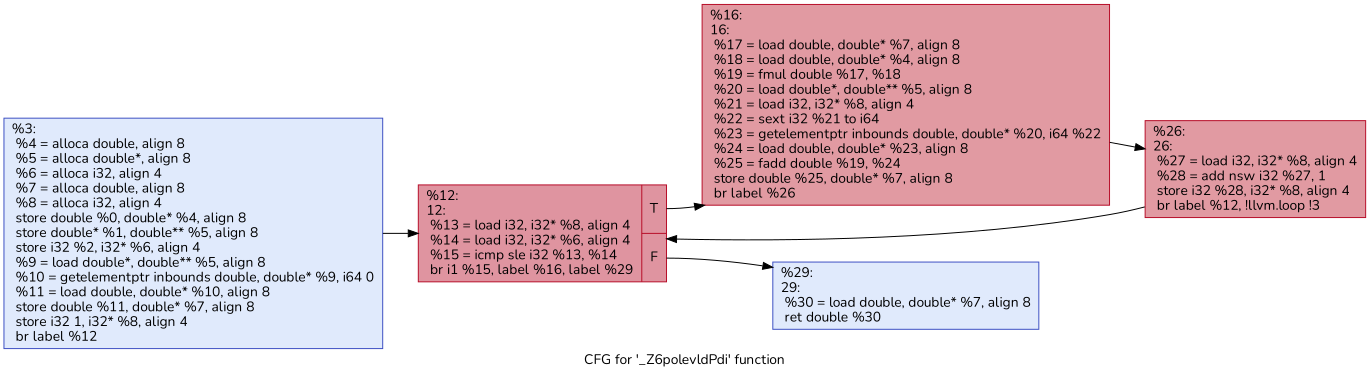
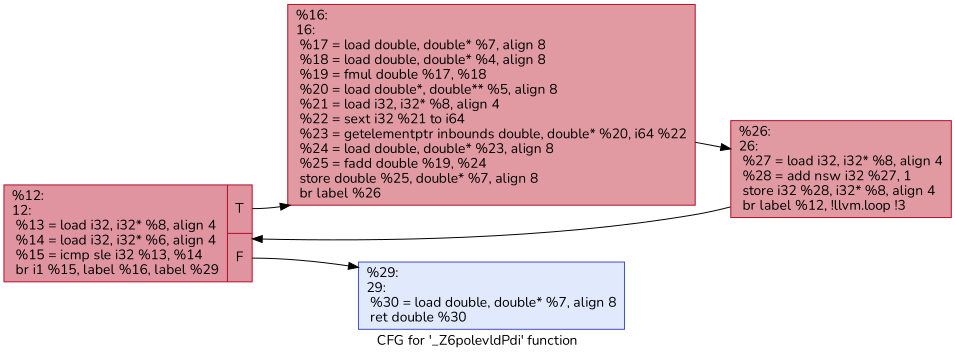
(193, 233) -> none
